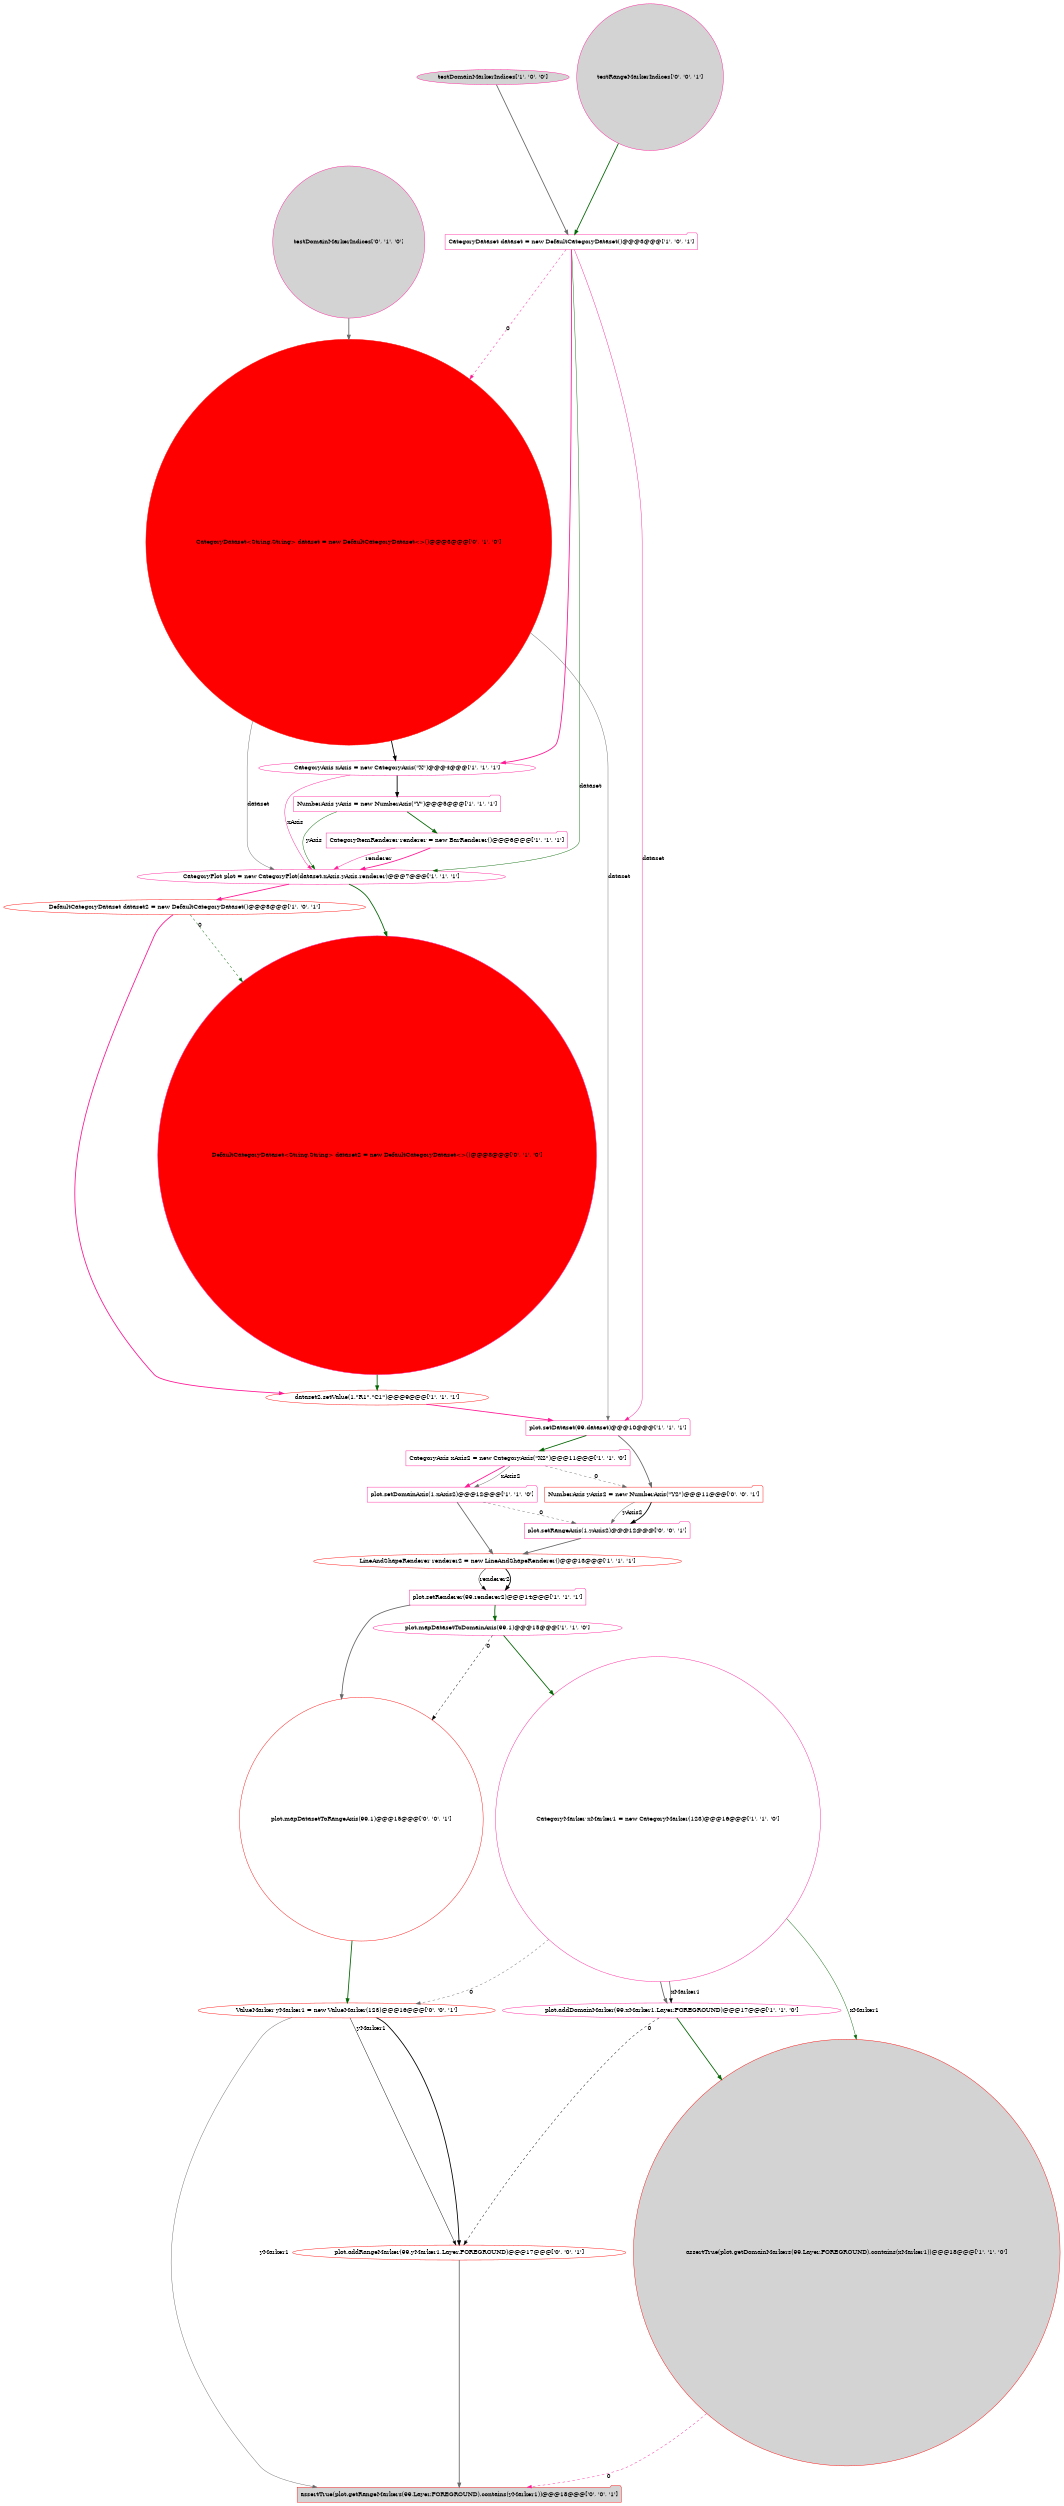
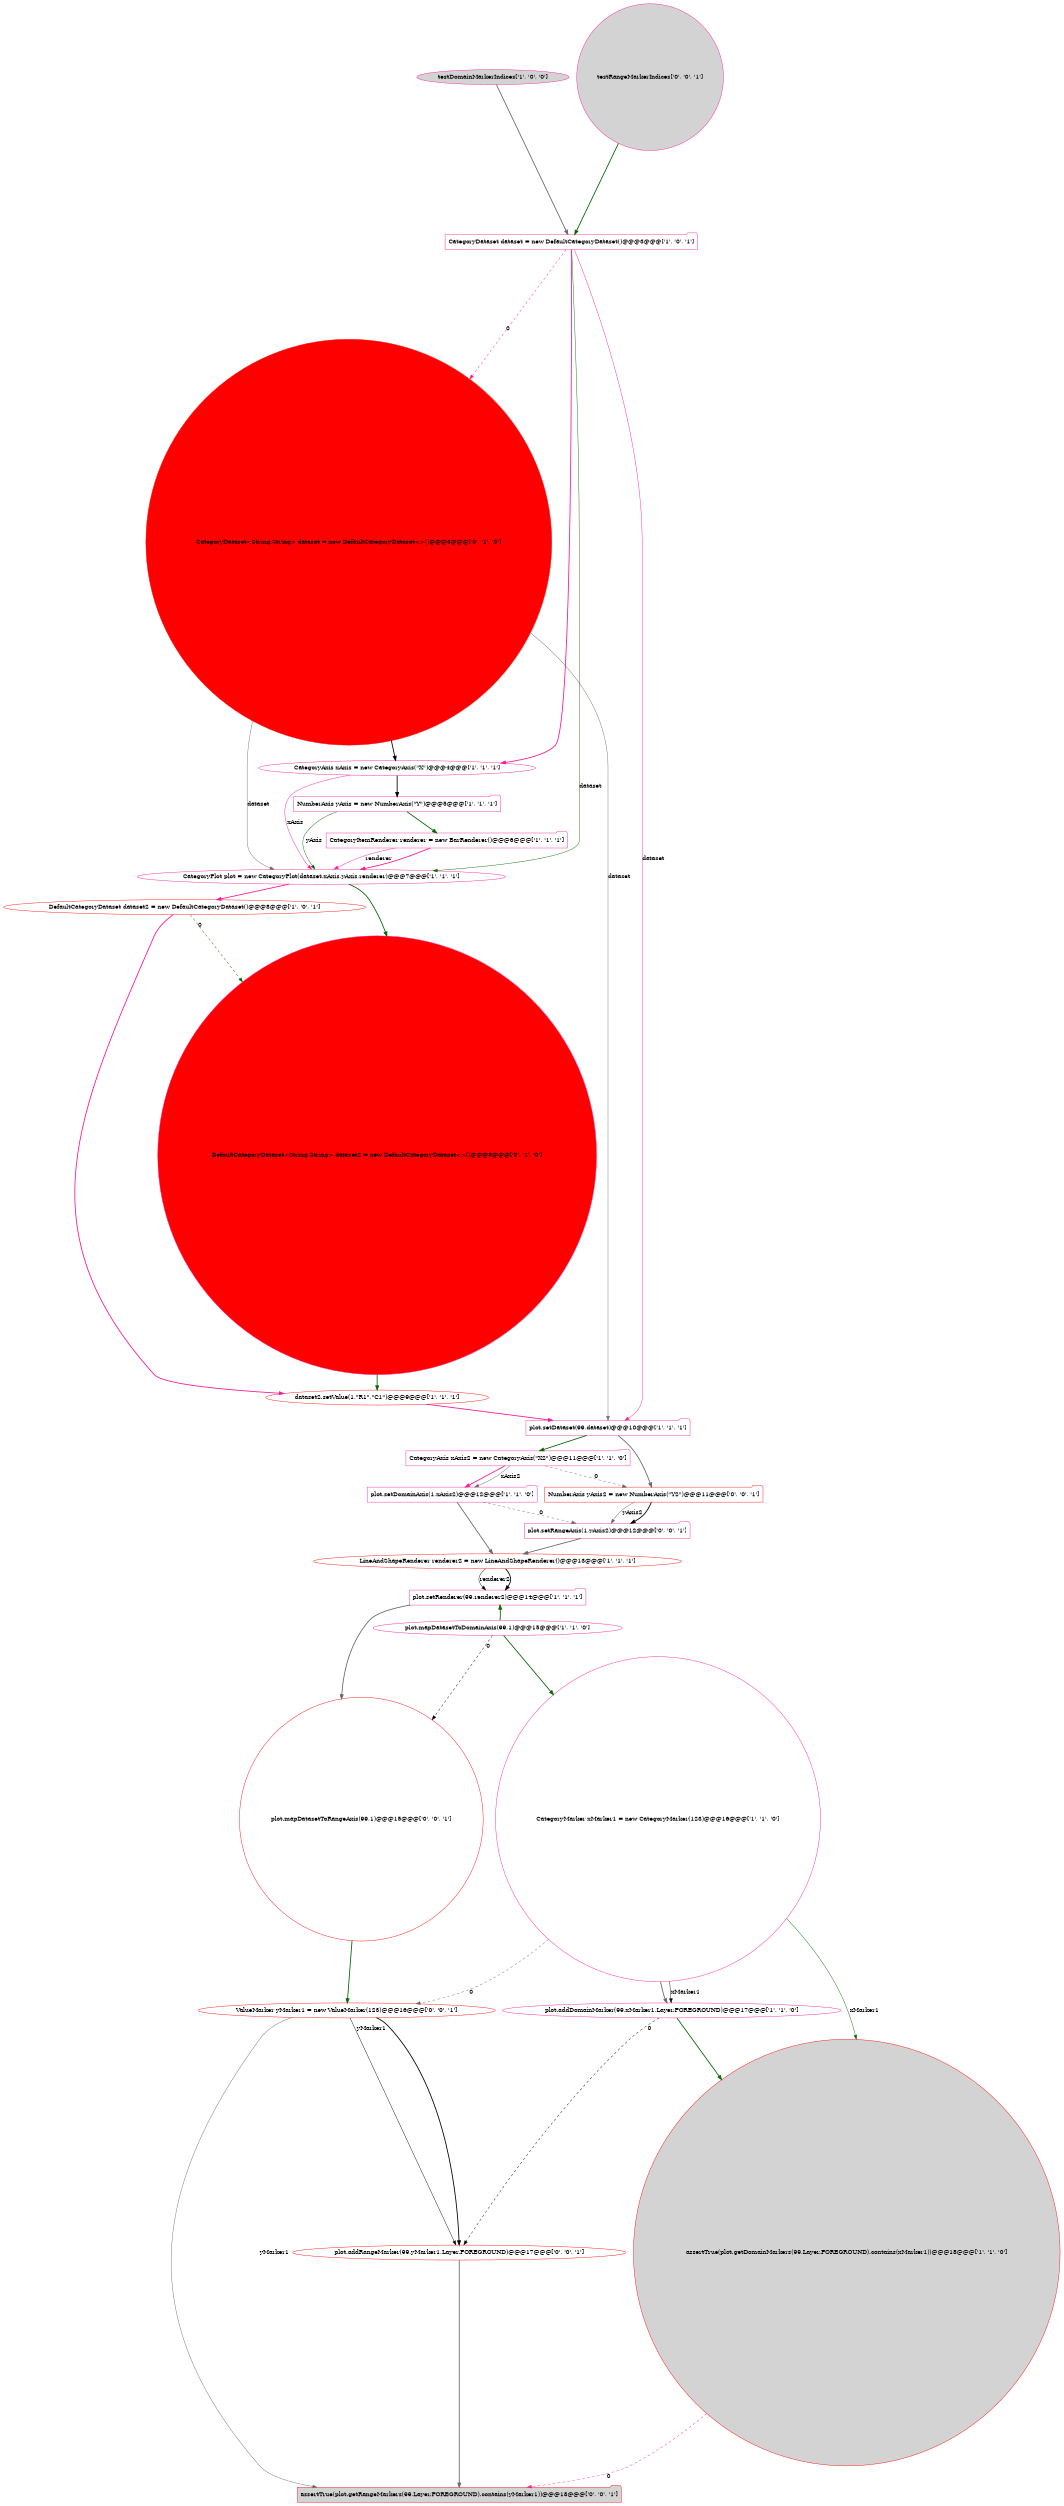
(349, 242) -> none
(495, 1611) -> (500, 1615)
